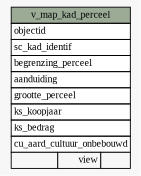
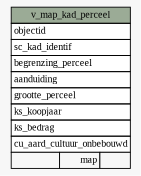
(88, 160) -> (89, 160)
